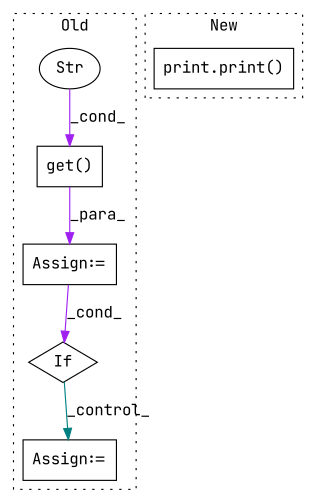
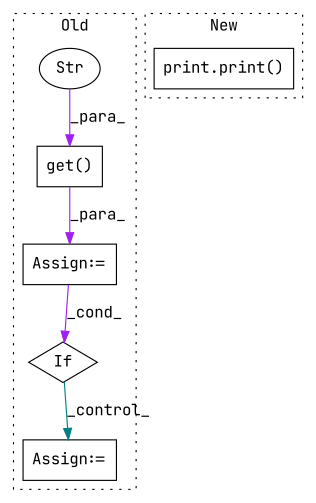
(98, 118) -> (98, 118)
